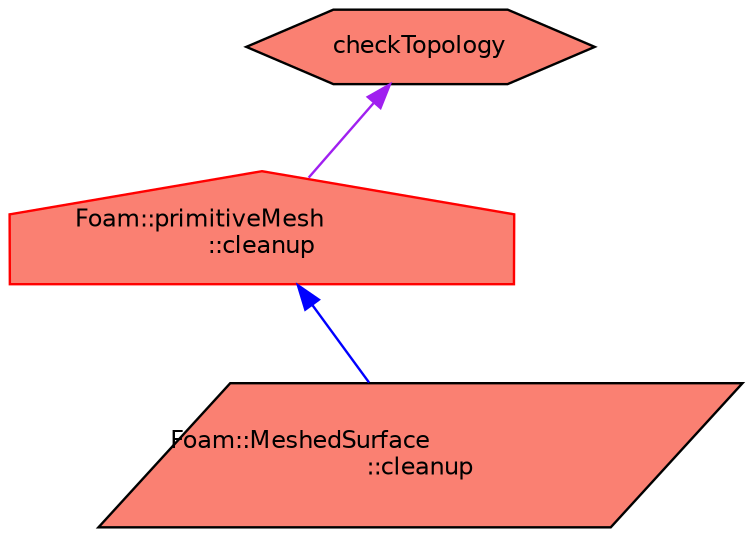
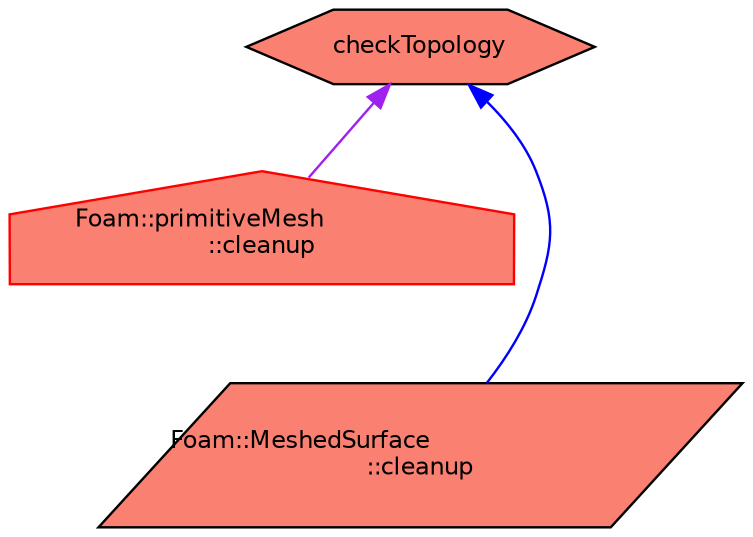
(341, 344) -> (550, 241)
